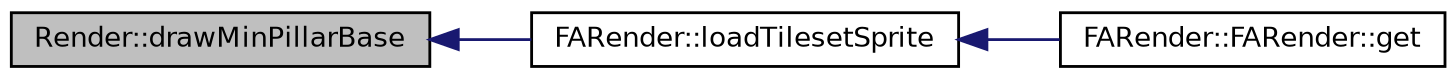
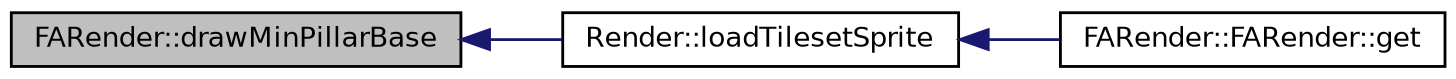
(221, 40) -> (236, 40)
(745, 40) -> (761, 40)
